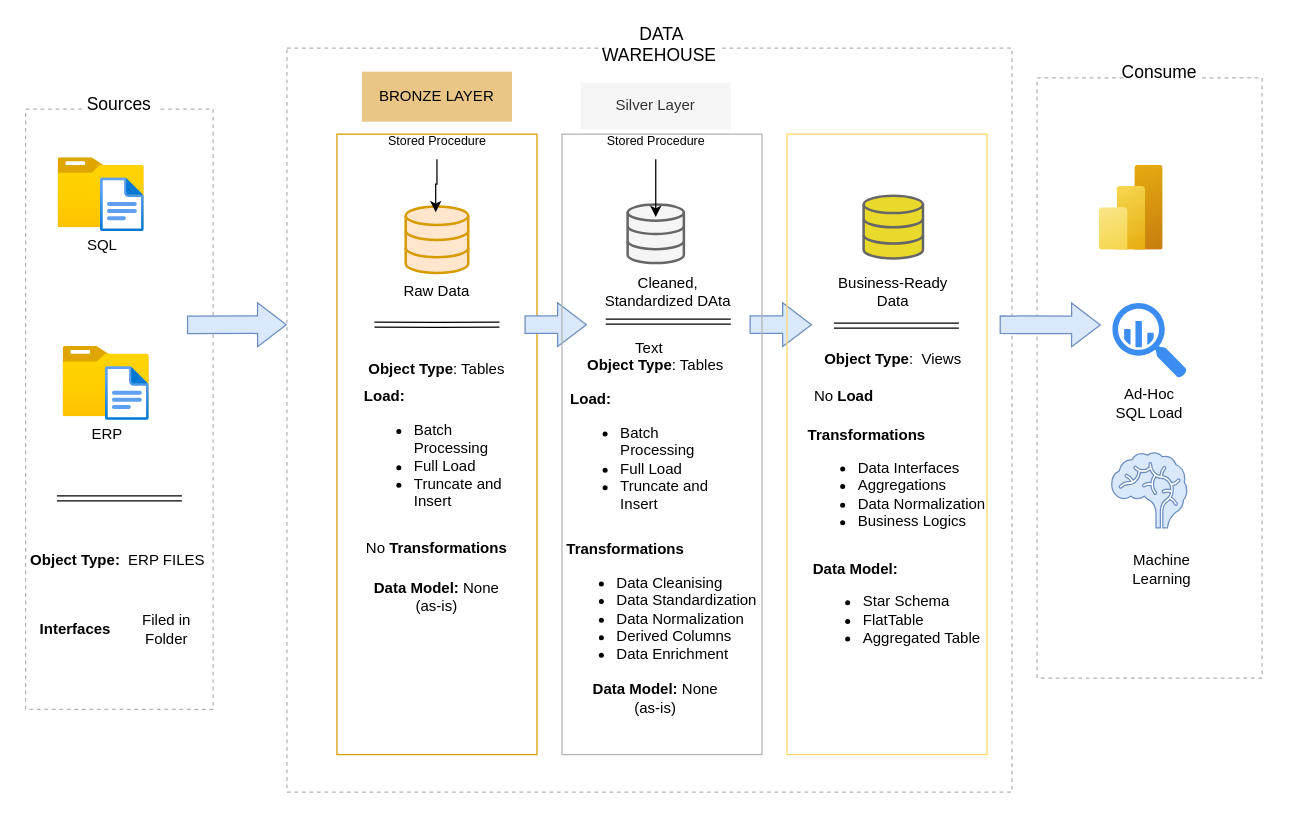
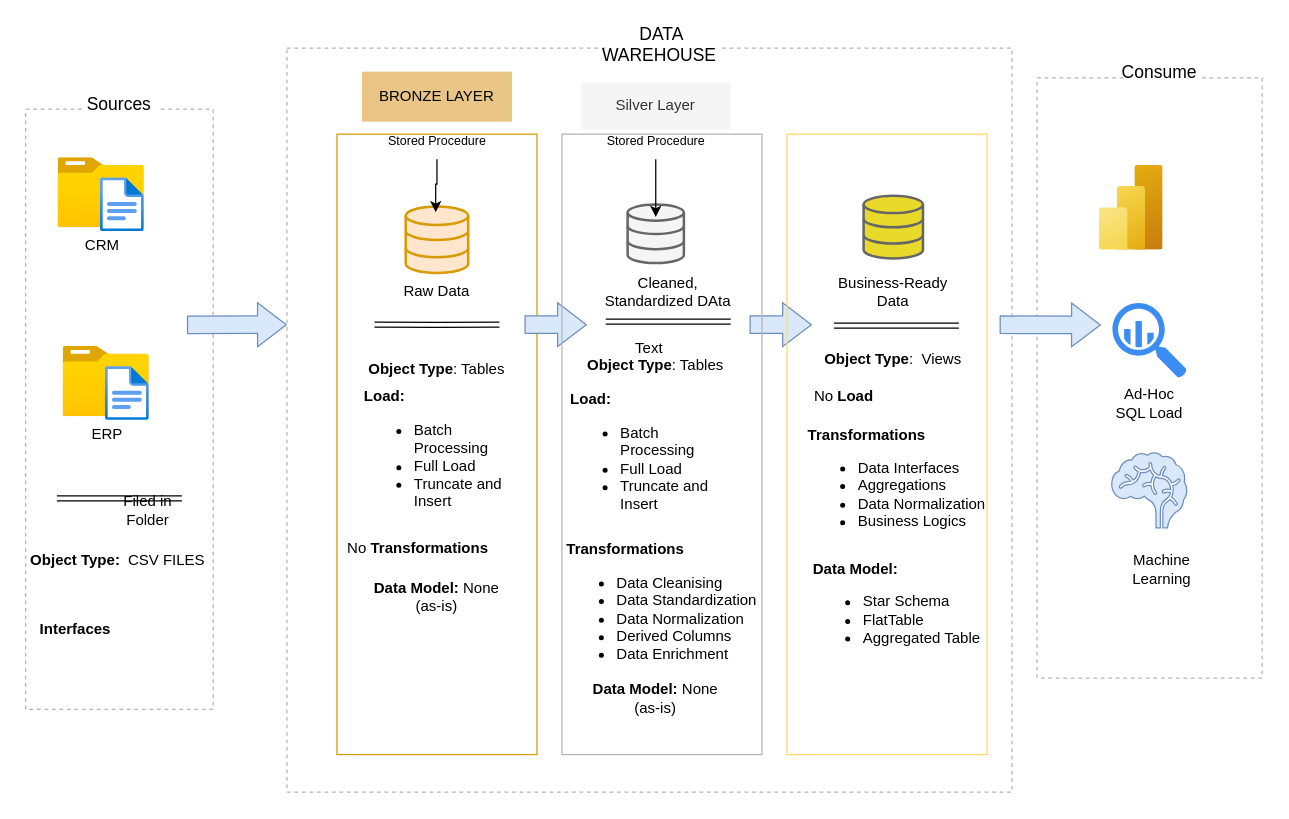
(103, 246) -> (103, 246)
(437, 548) -> (418, 548)
(167, 561) -> (167, 561)
(167, 629) -> (148, 511)
